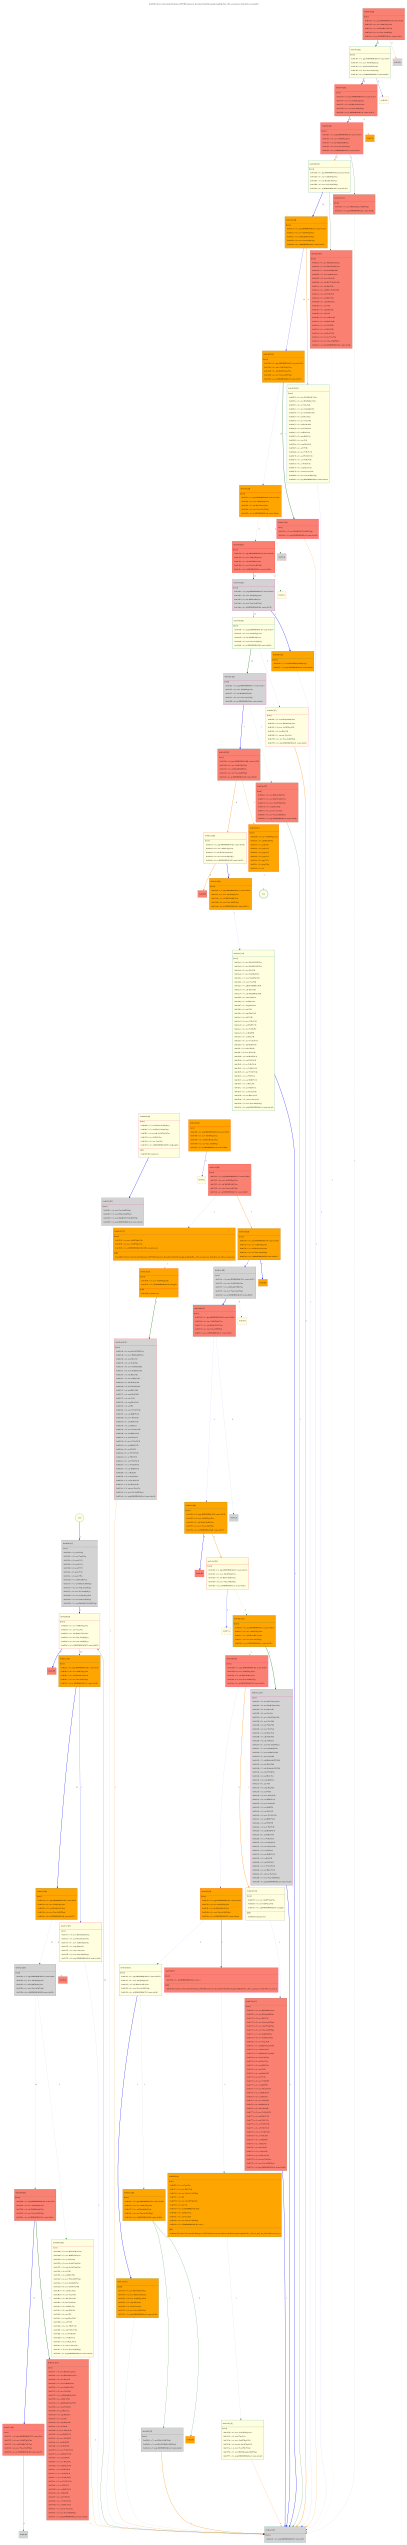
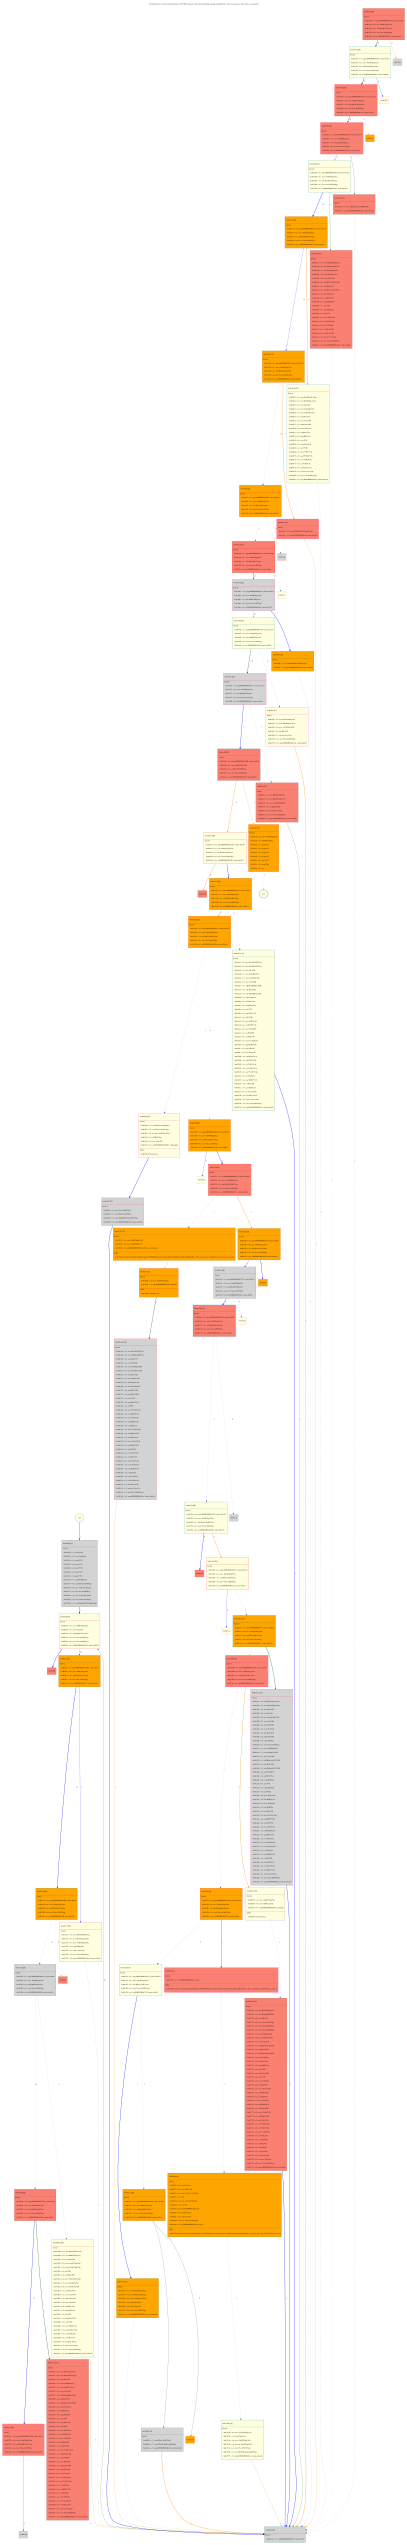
(283, 451) -> (283, 451)
none -> (210, 932)
none -> (219, 1157)
(206, 1518) -> (206, 1518)
(110, 1949) -> (110, 1949)
